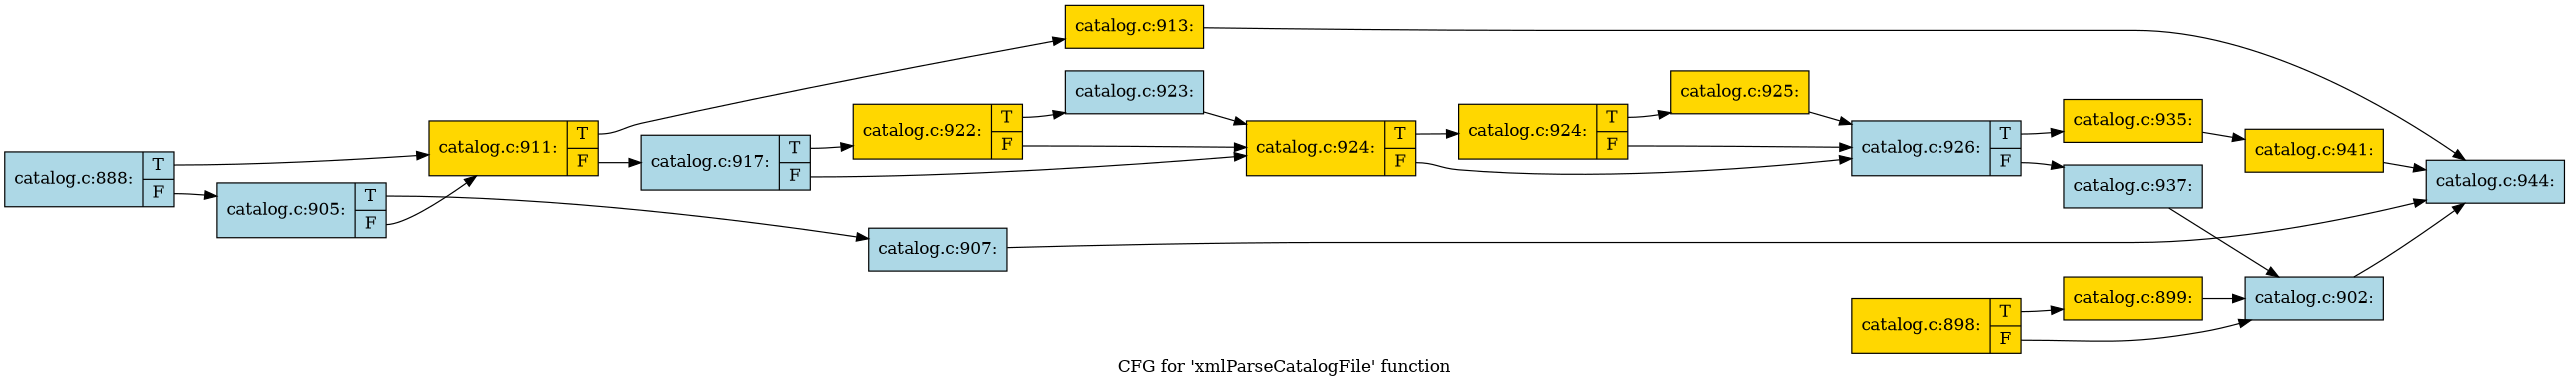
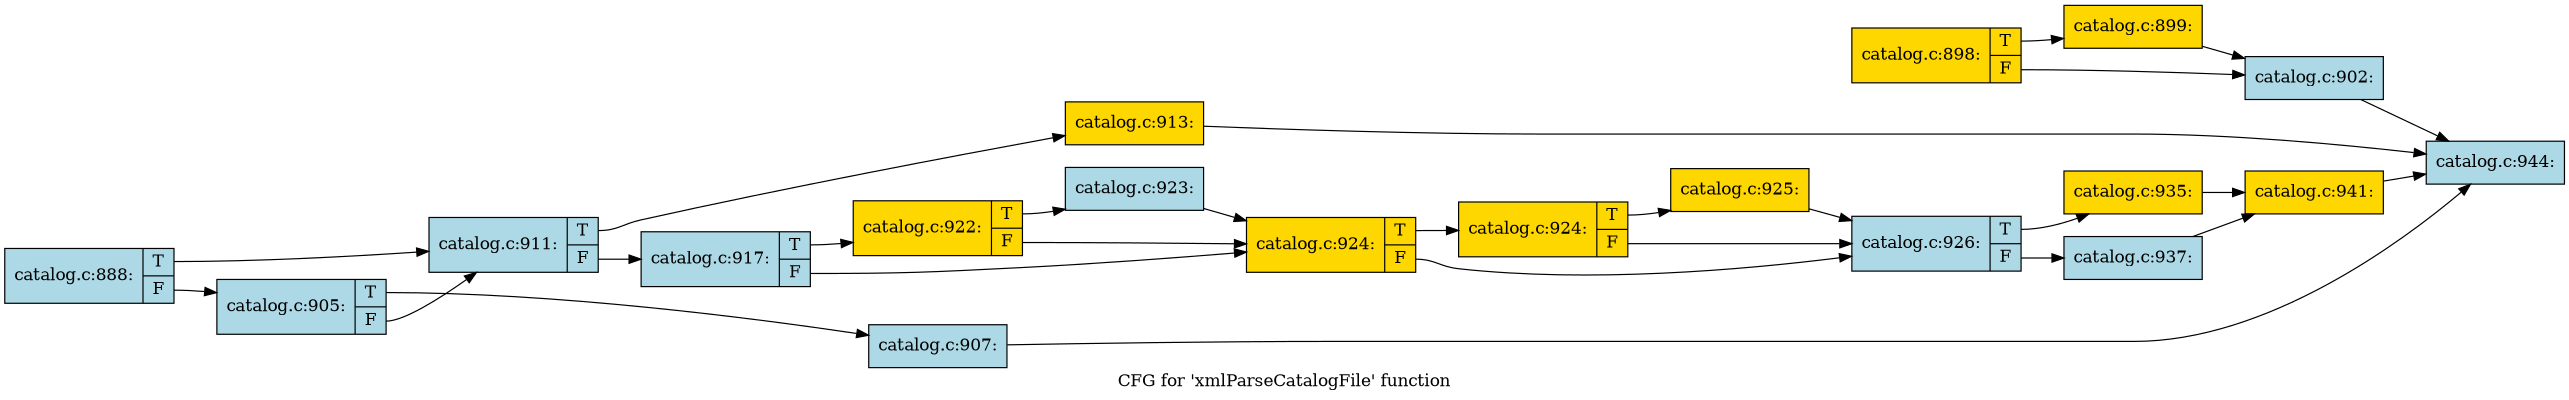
(514, 148) -> (514, 245)
(2228, 245) -> (2218, 227)
